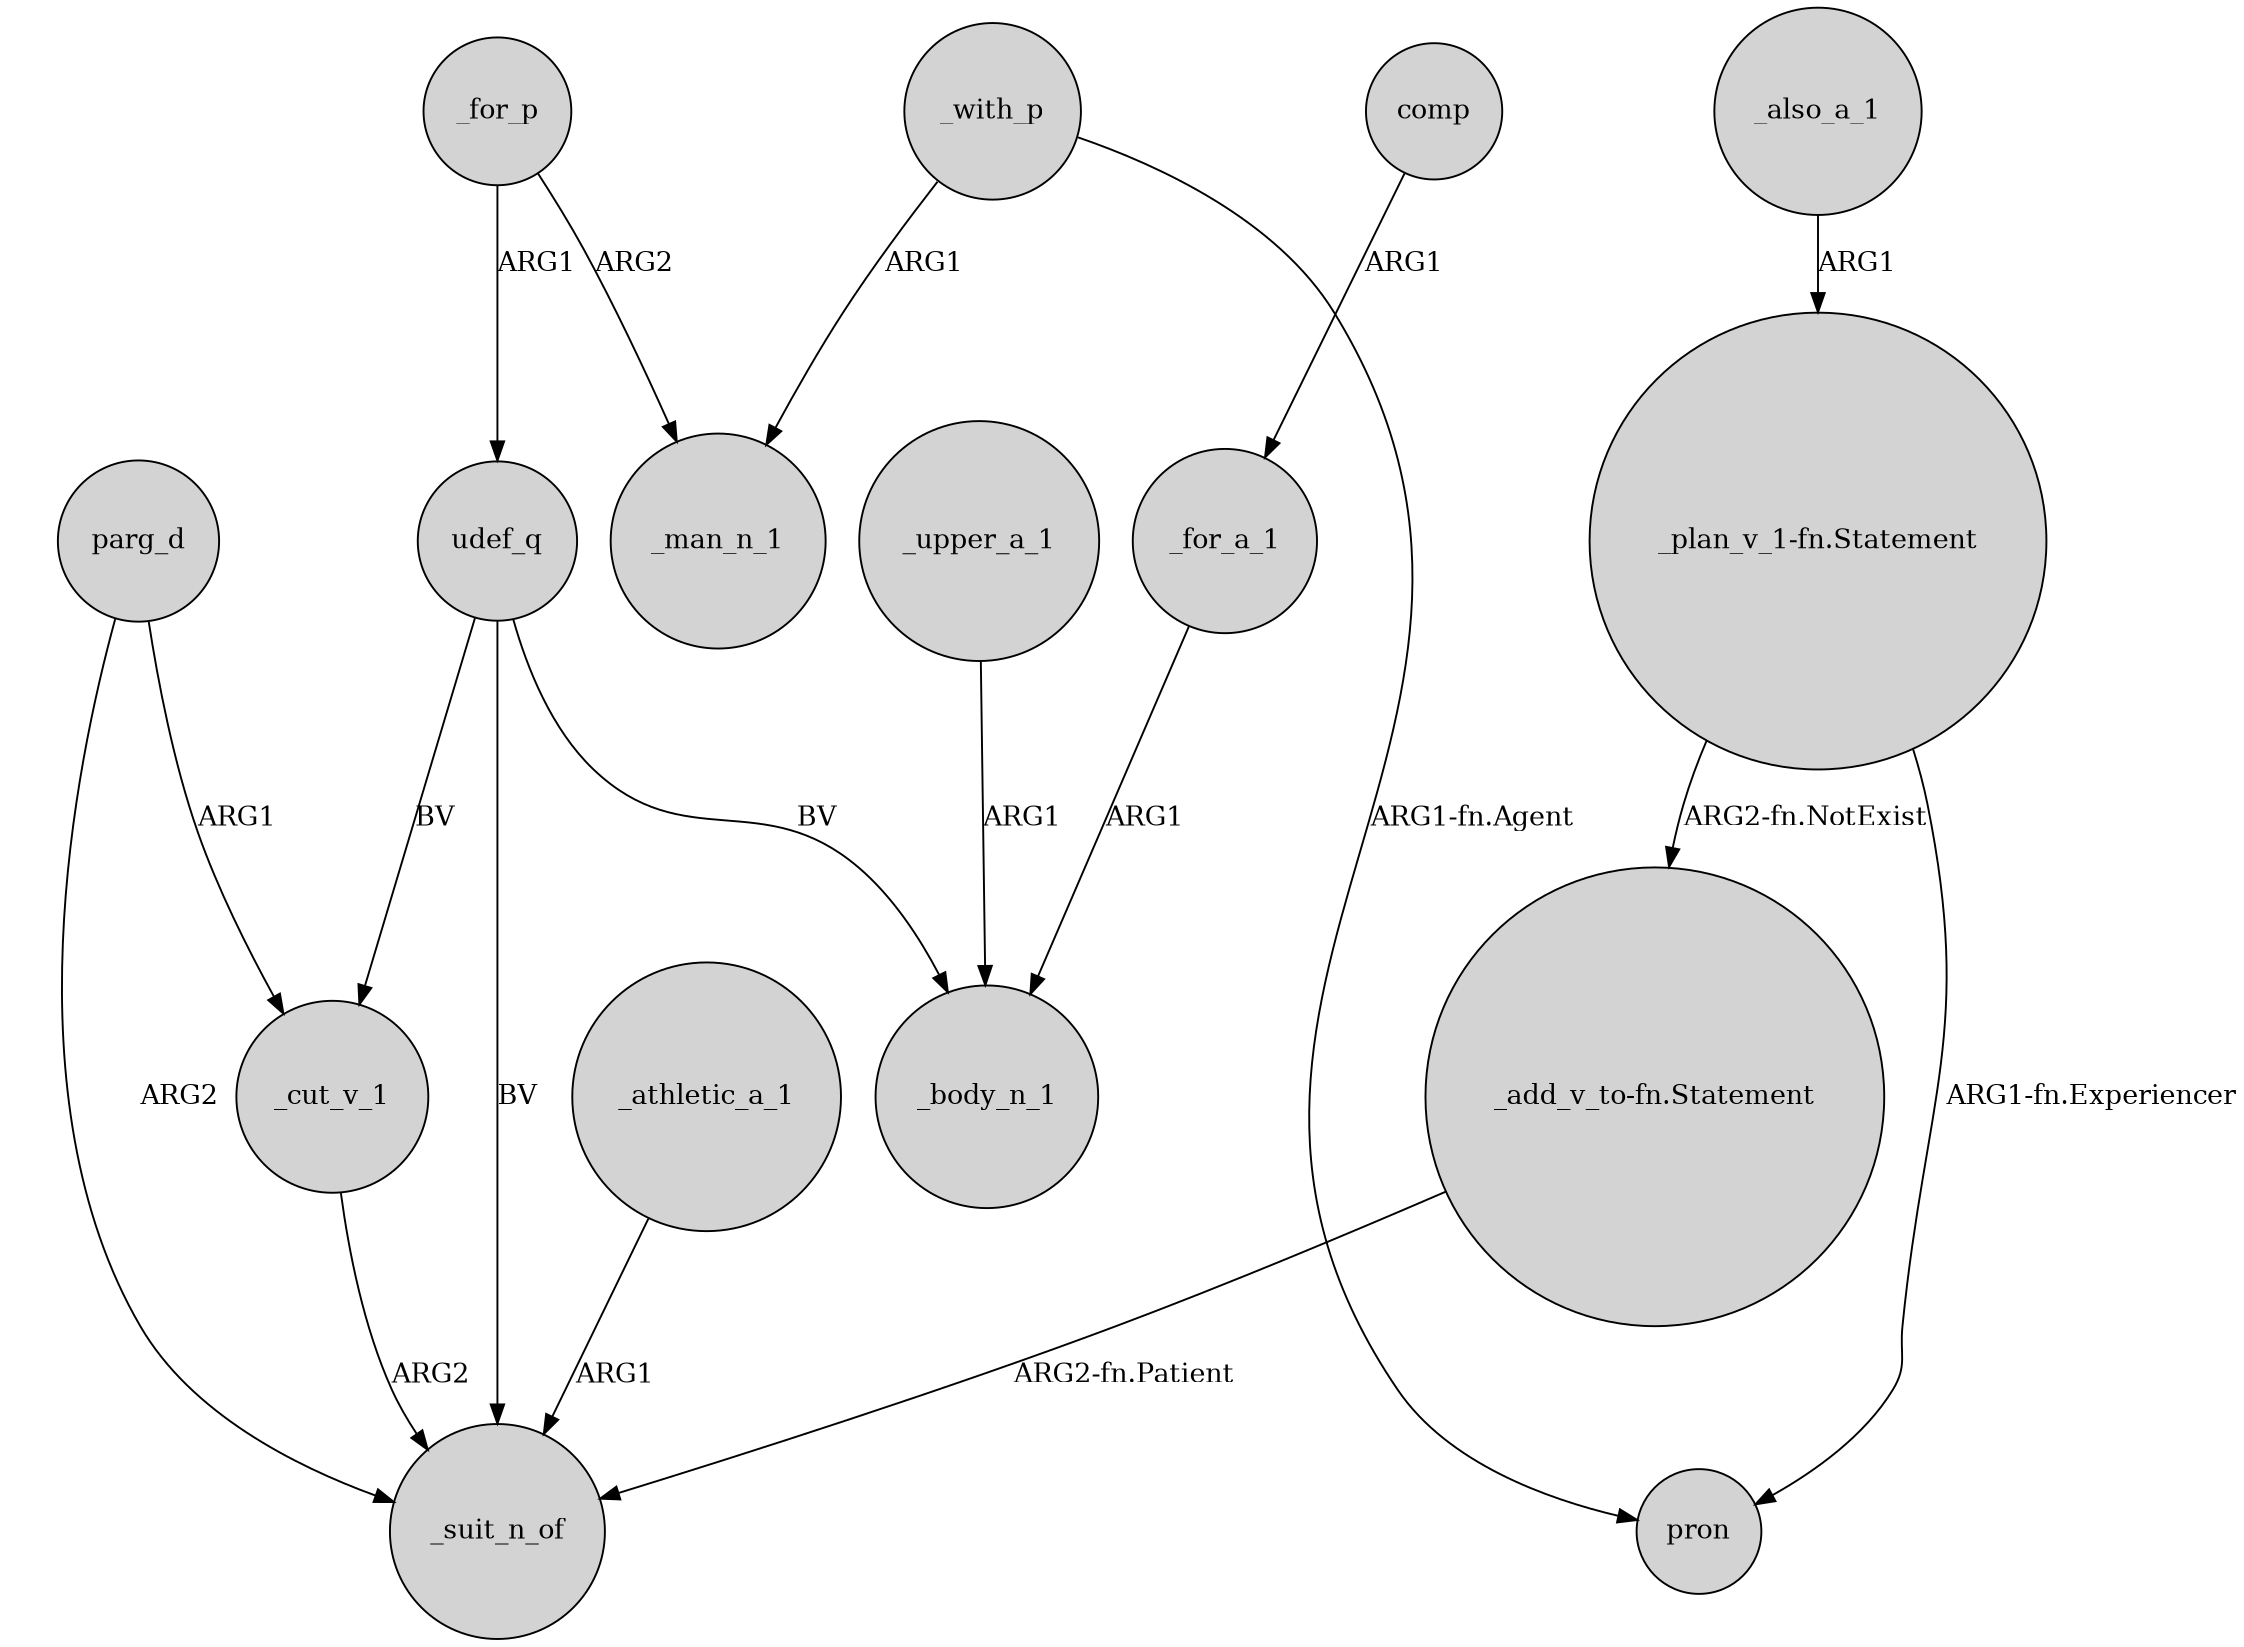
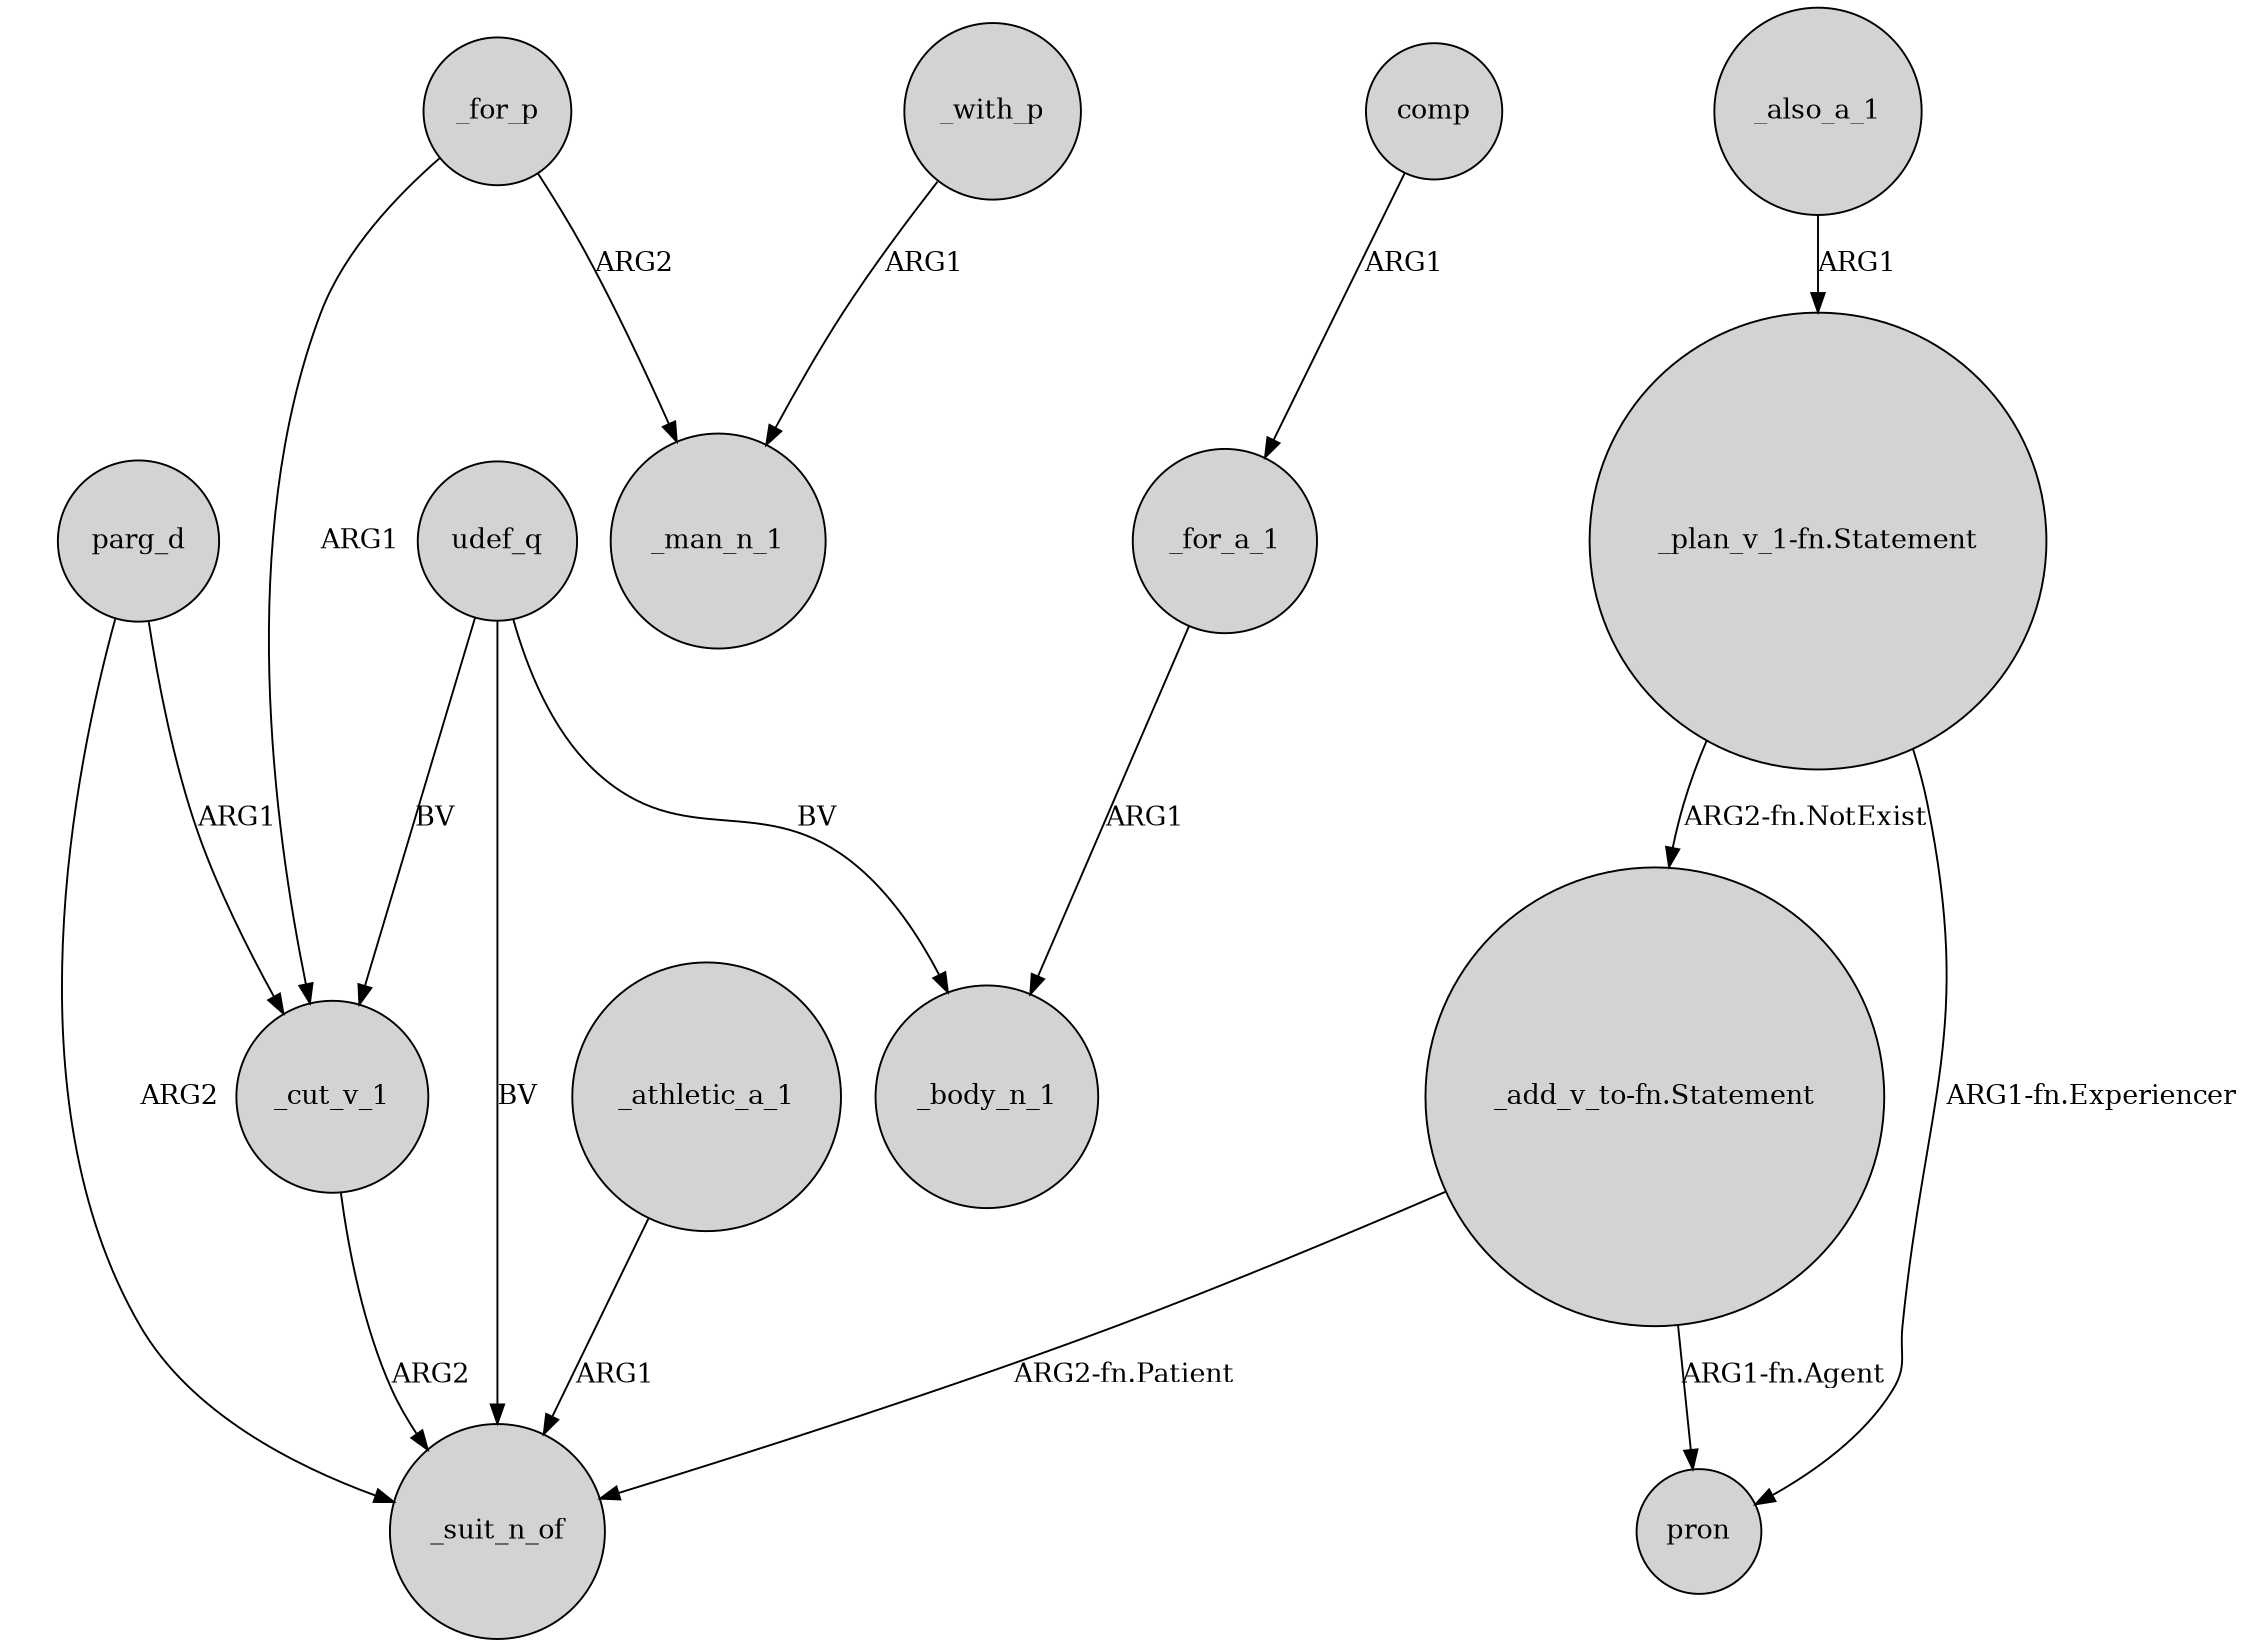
(497, 313) -> (273, 548)
(979, 541) -> none
(1367, 825) -> (1684, 1388)
